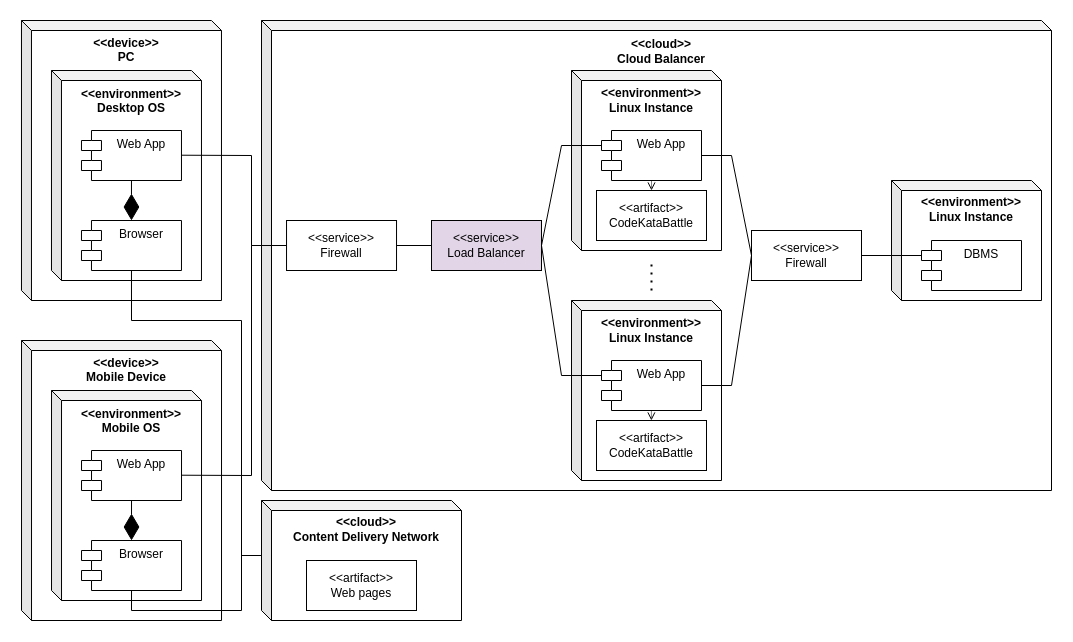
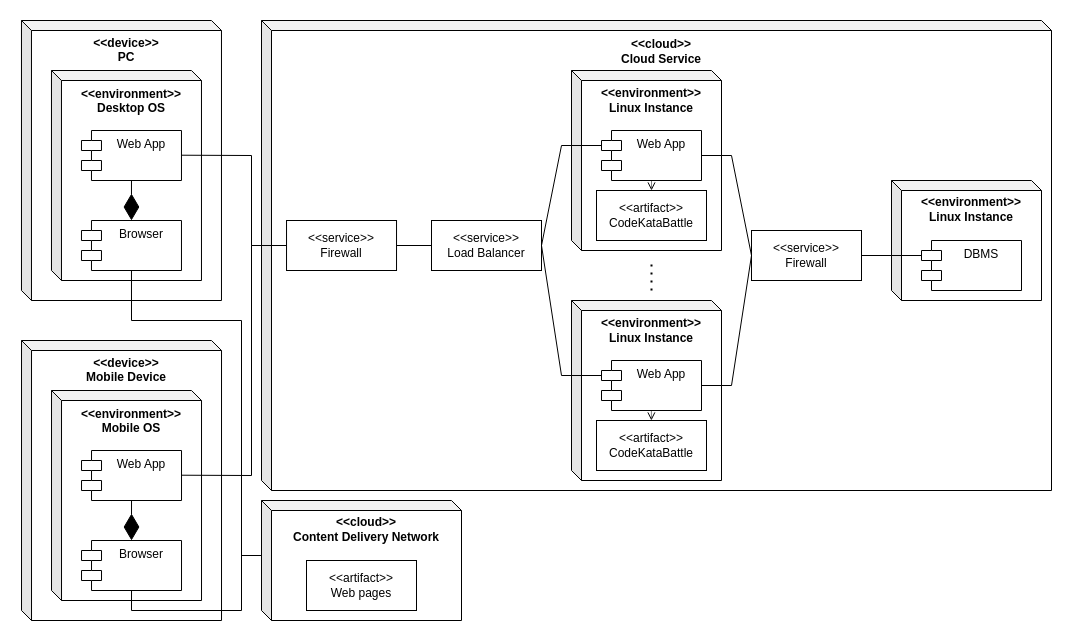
(487, 246) -> (487, 246)
(662, 261) -> (662, 261)
